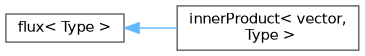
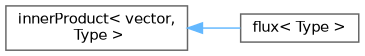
(158, 28) -> (222, 28)
